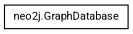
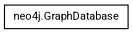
(66, 17) -> (66, 17)
